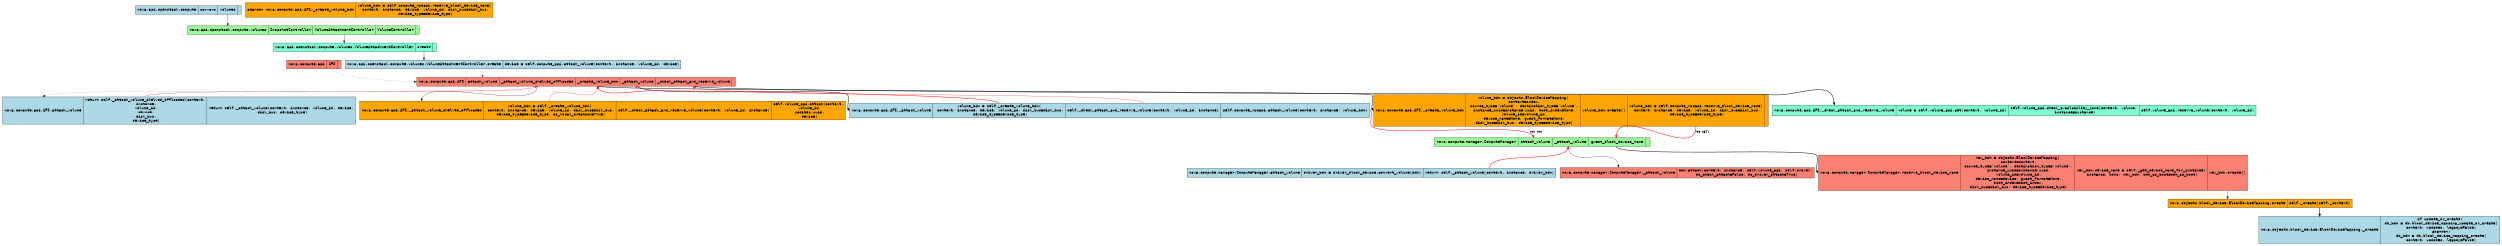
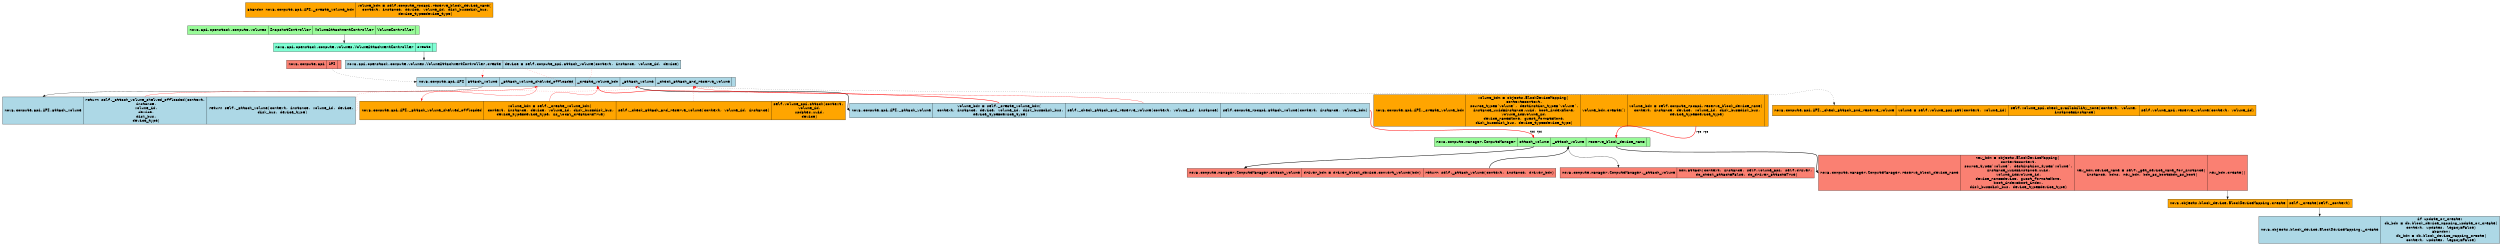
(188, 10) -> none
(576, 82) -> (576, 82)
(187, 91) -> (187, 91)
(992, 91) -> none
(480, 94) -> (480, 94)
(1383, 94) -> (1268, 93)
(1523, 102) -> (1523, 102)
(2014, 111) -> (2014, 111)
(1702, 132) -> (1702, 132)
(1617, 142) -> (1616, 142)
none -> (1390, 157)
(1528, 157) -> (1528, 157)
(1371, 173) -> (1371, 173)
(2320, 211) -> (2320, 211)
